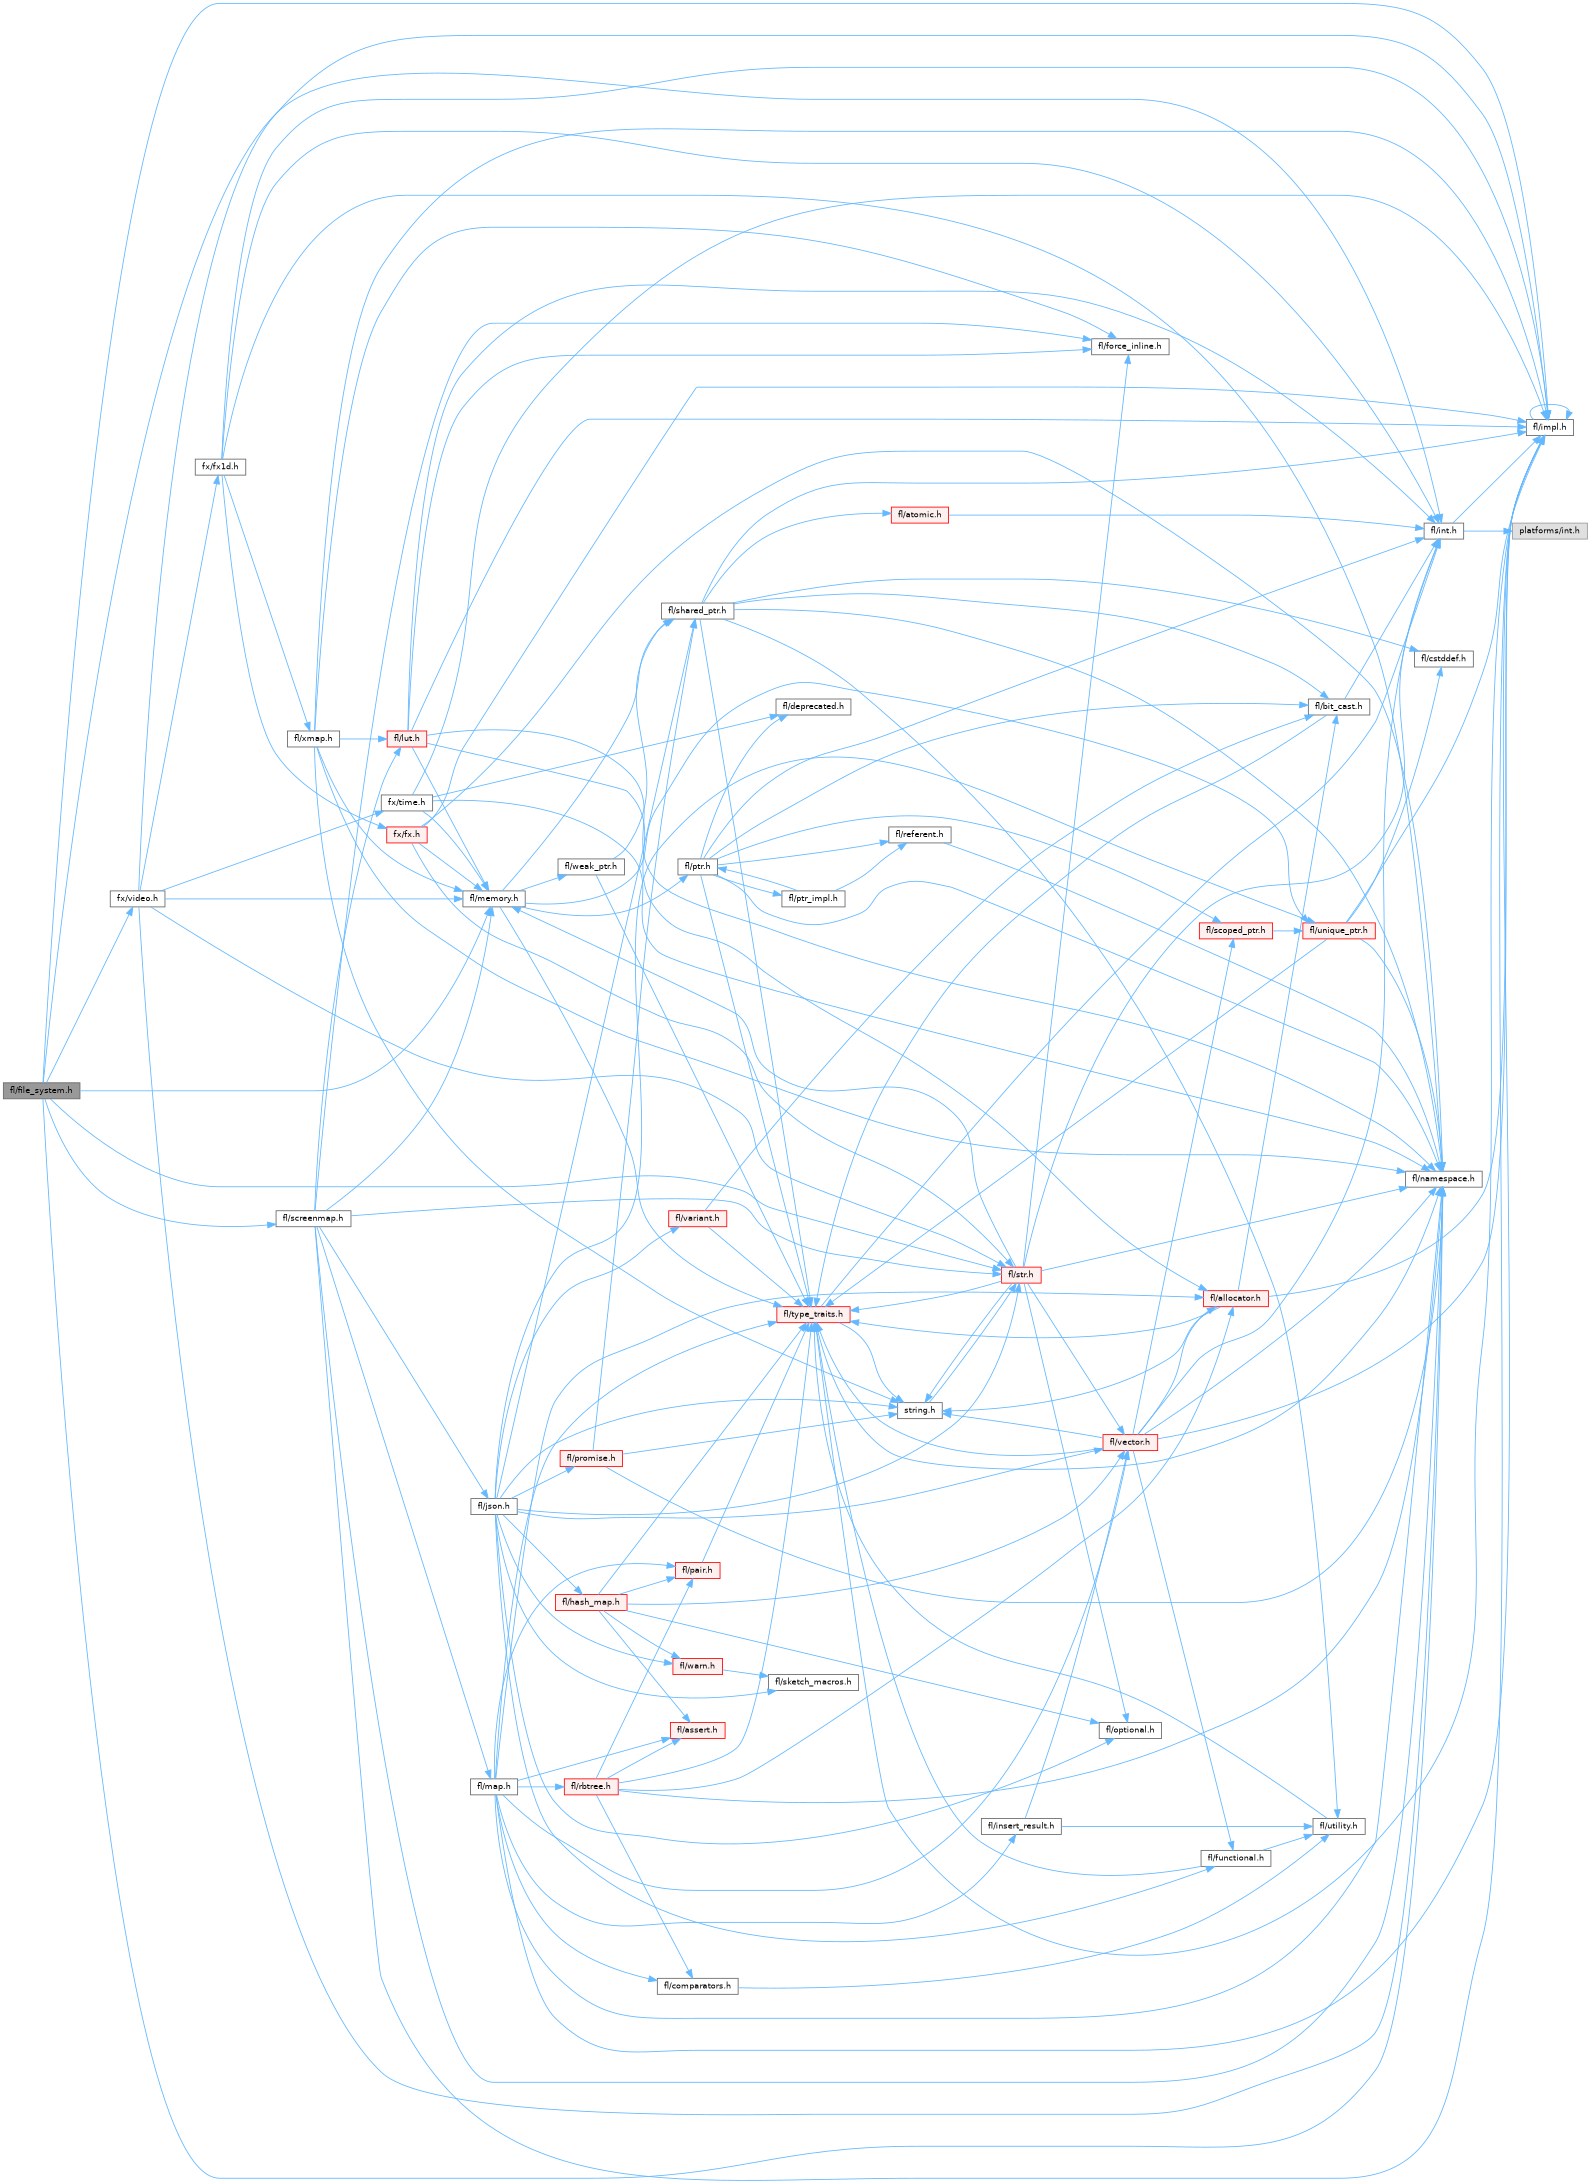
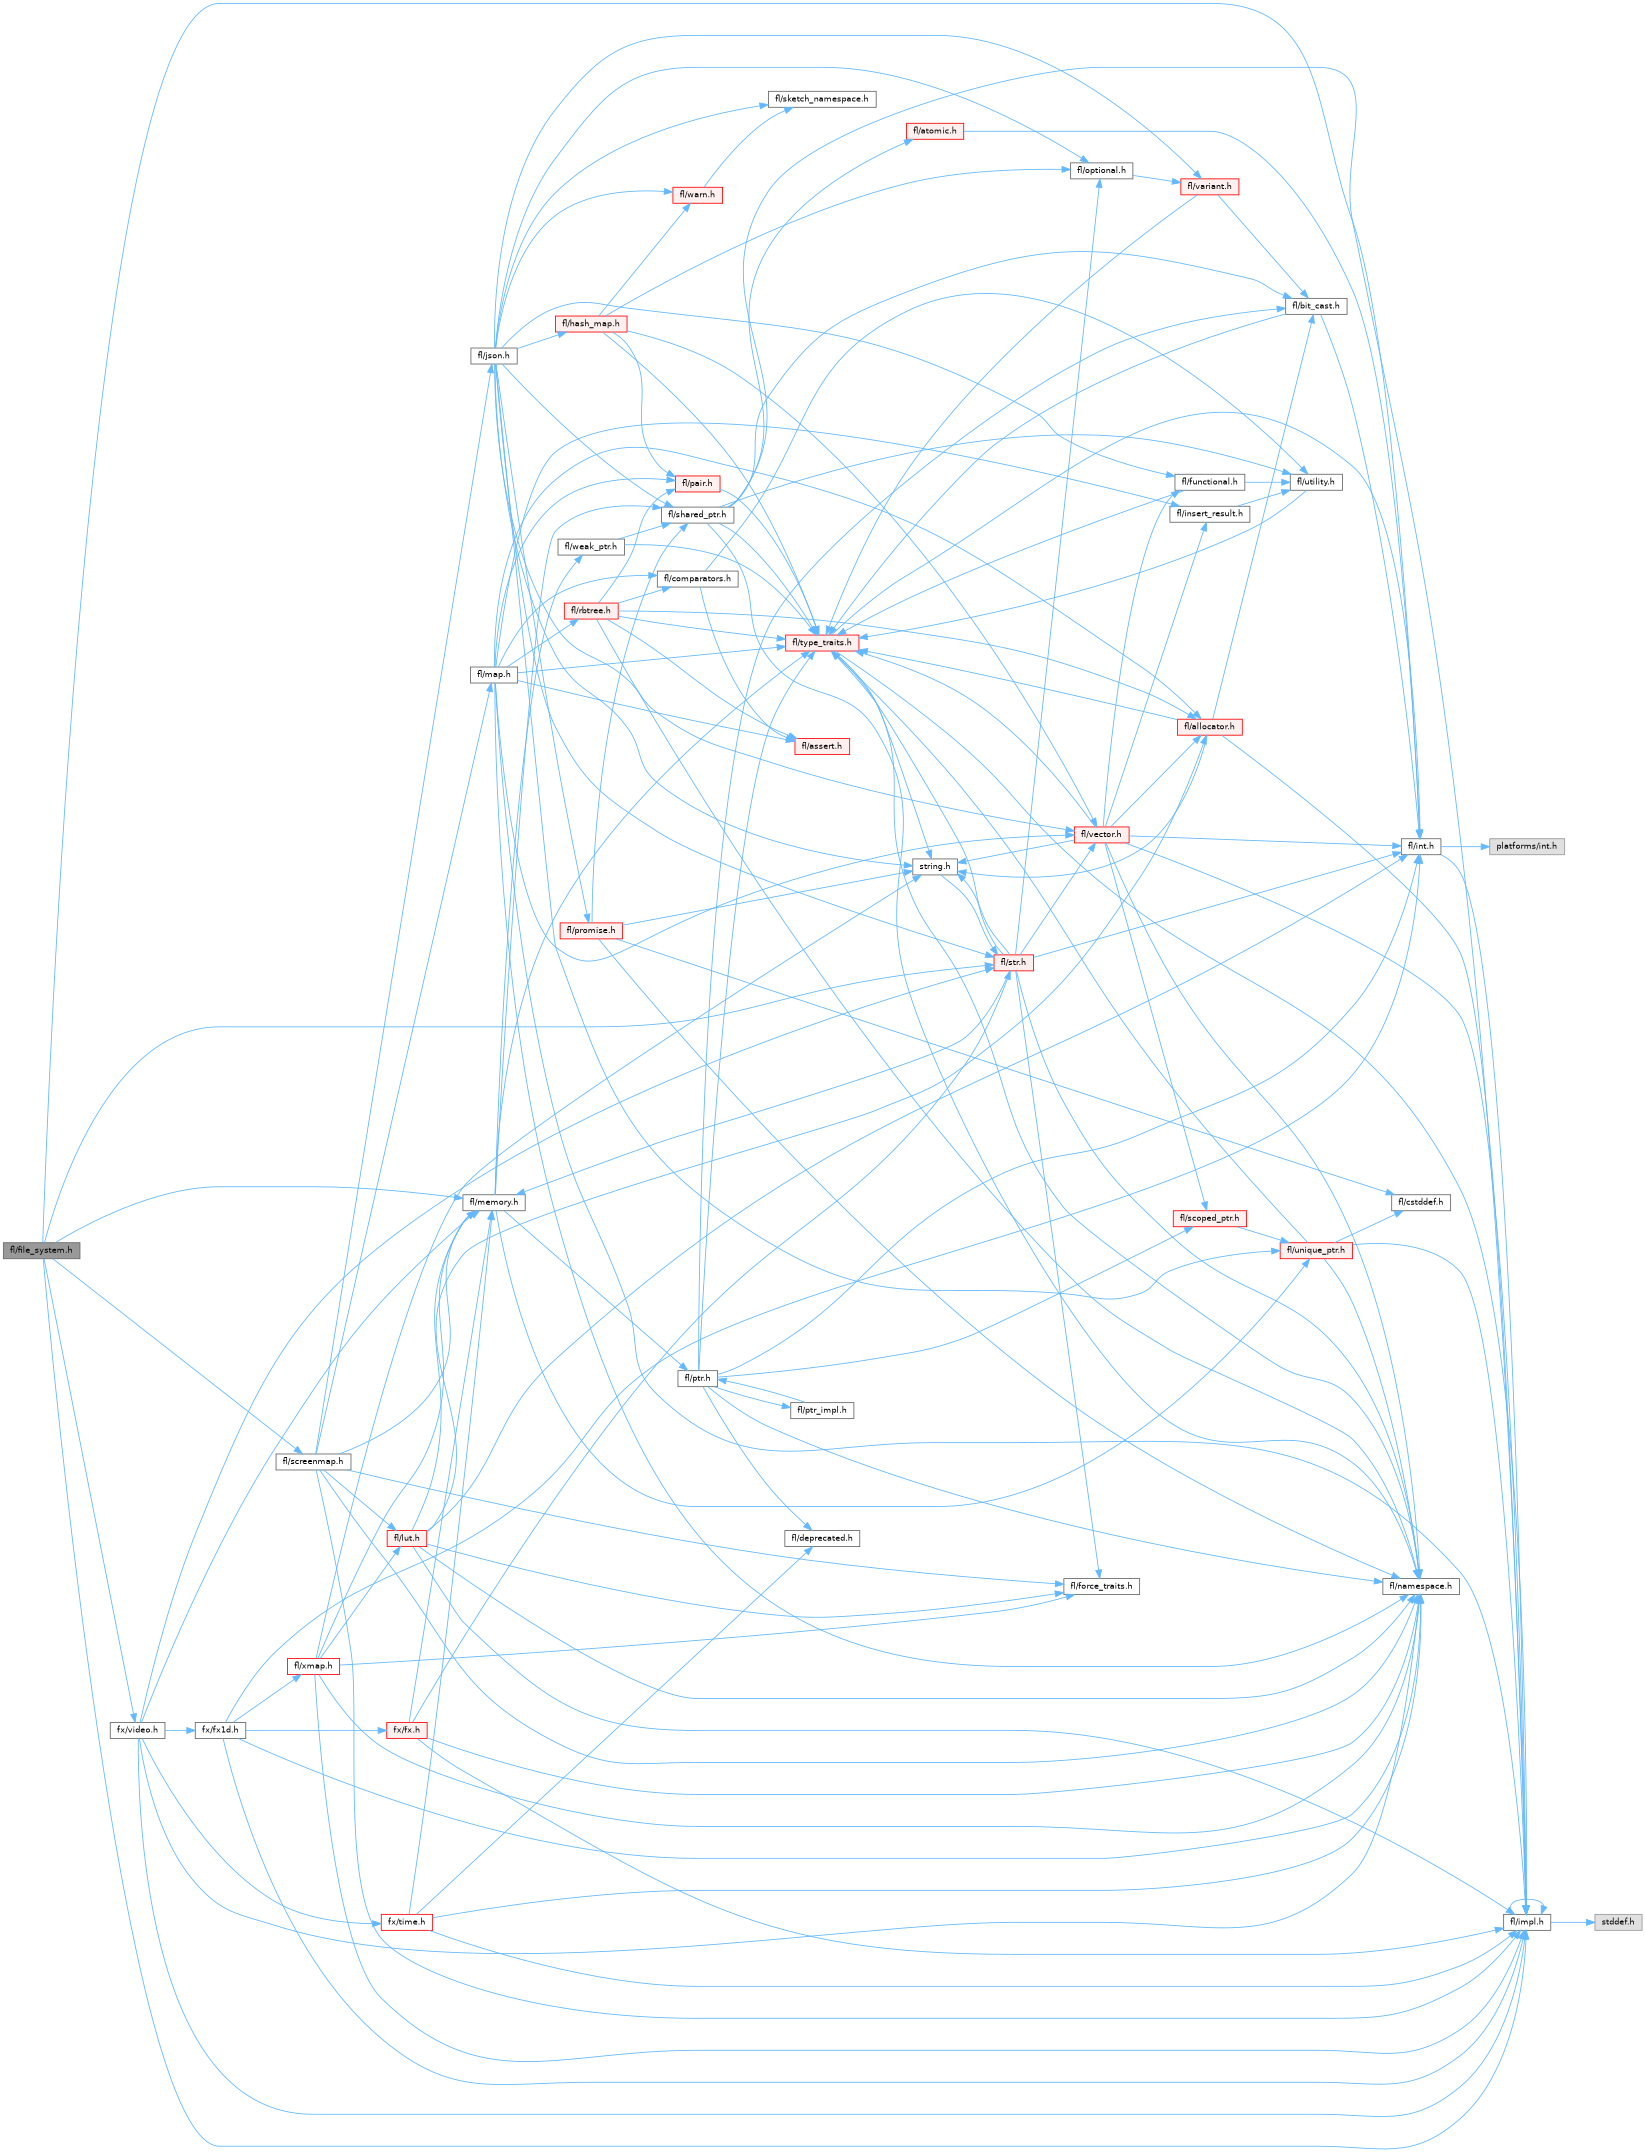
none -> (1153, 178)
(1130, 347) -> (1102, 1587)
(1074, 581) -> (982, 1060)
(314, 739) -> (314, 1667)
(407, 803) -> (407, 1922)
(920, 835) -> none
(680, 1199) -> none
(1081, 1640) -> (1152, 686)
(642, 1663) -> (729, 672)
(813, 1682) -> (822, 99)
none -> (1619, 1922)
(697, 2171) -> none
